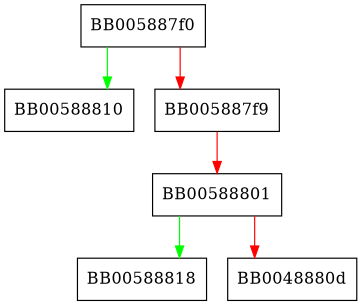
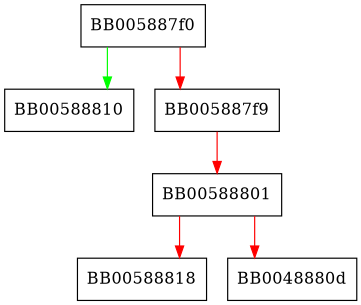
(180, 231) -> (180, 231)
